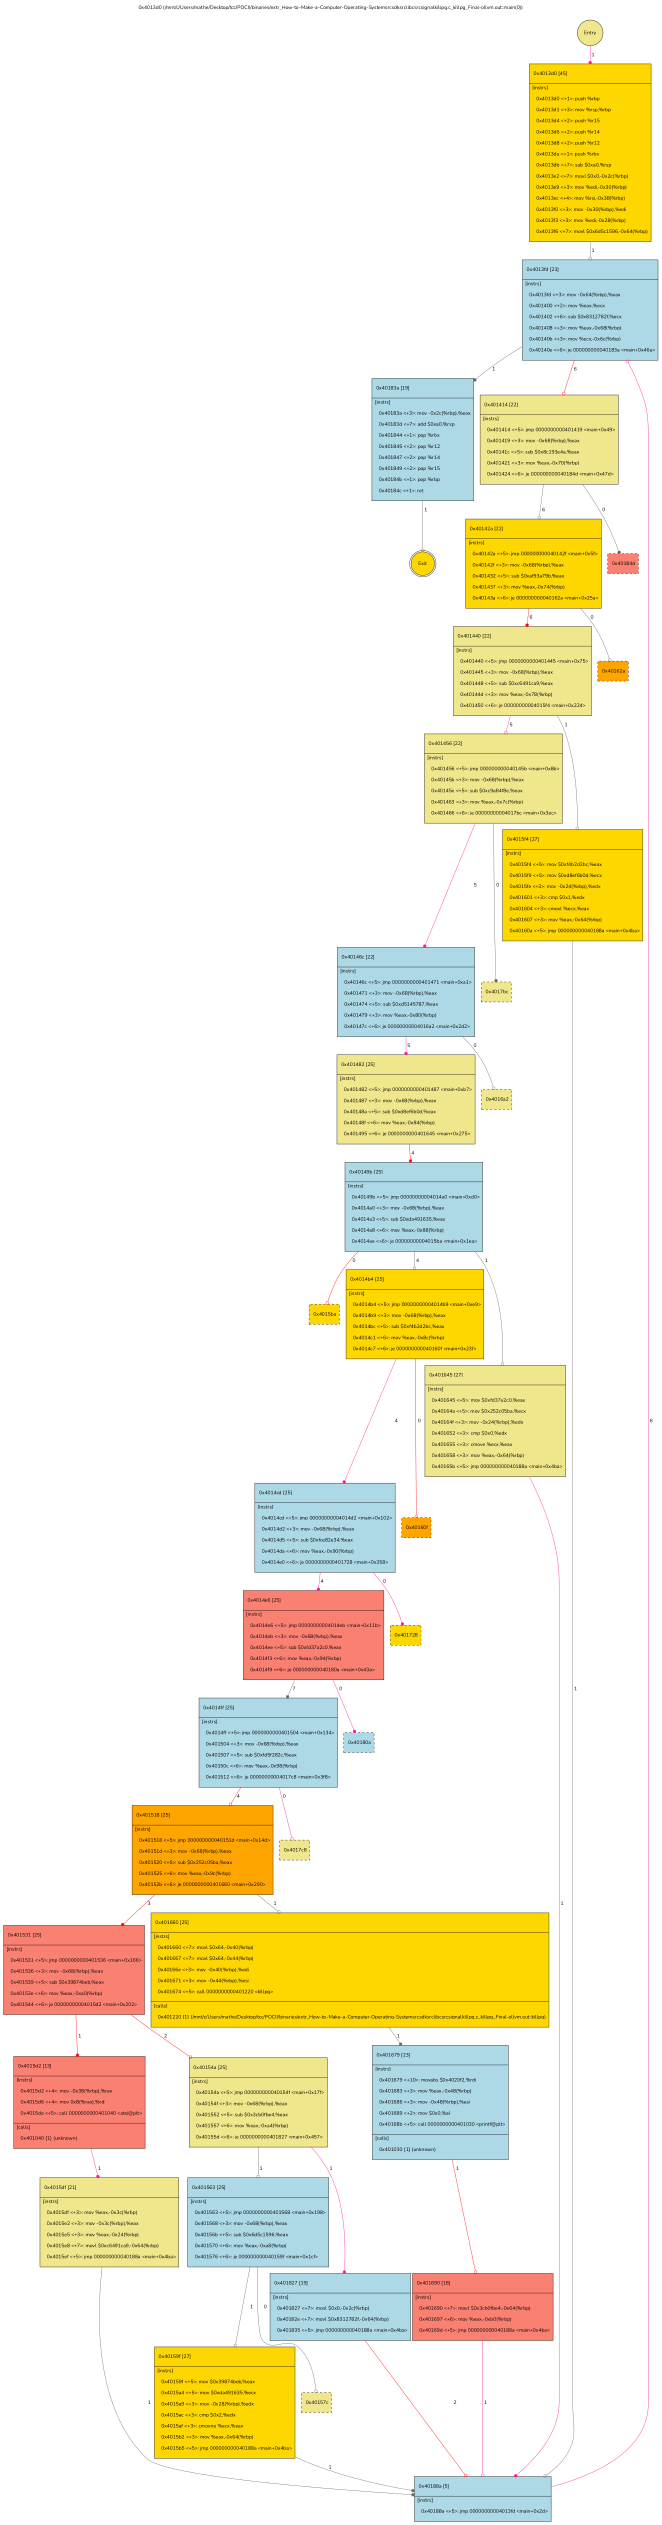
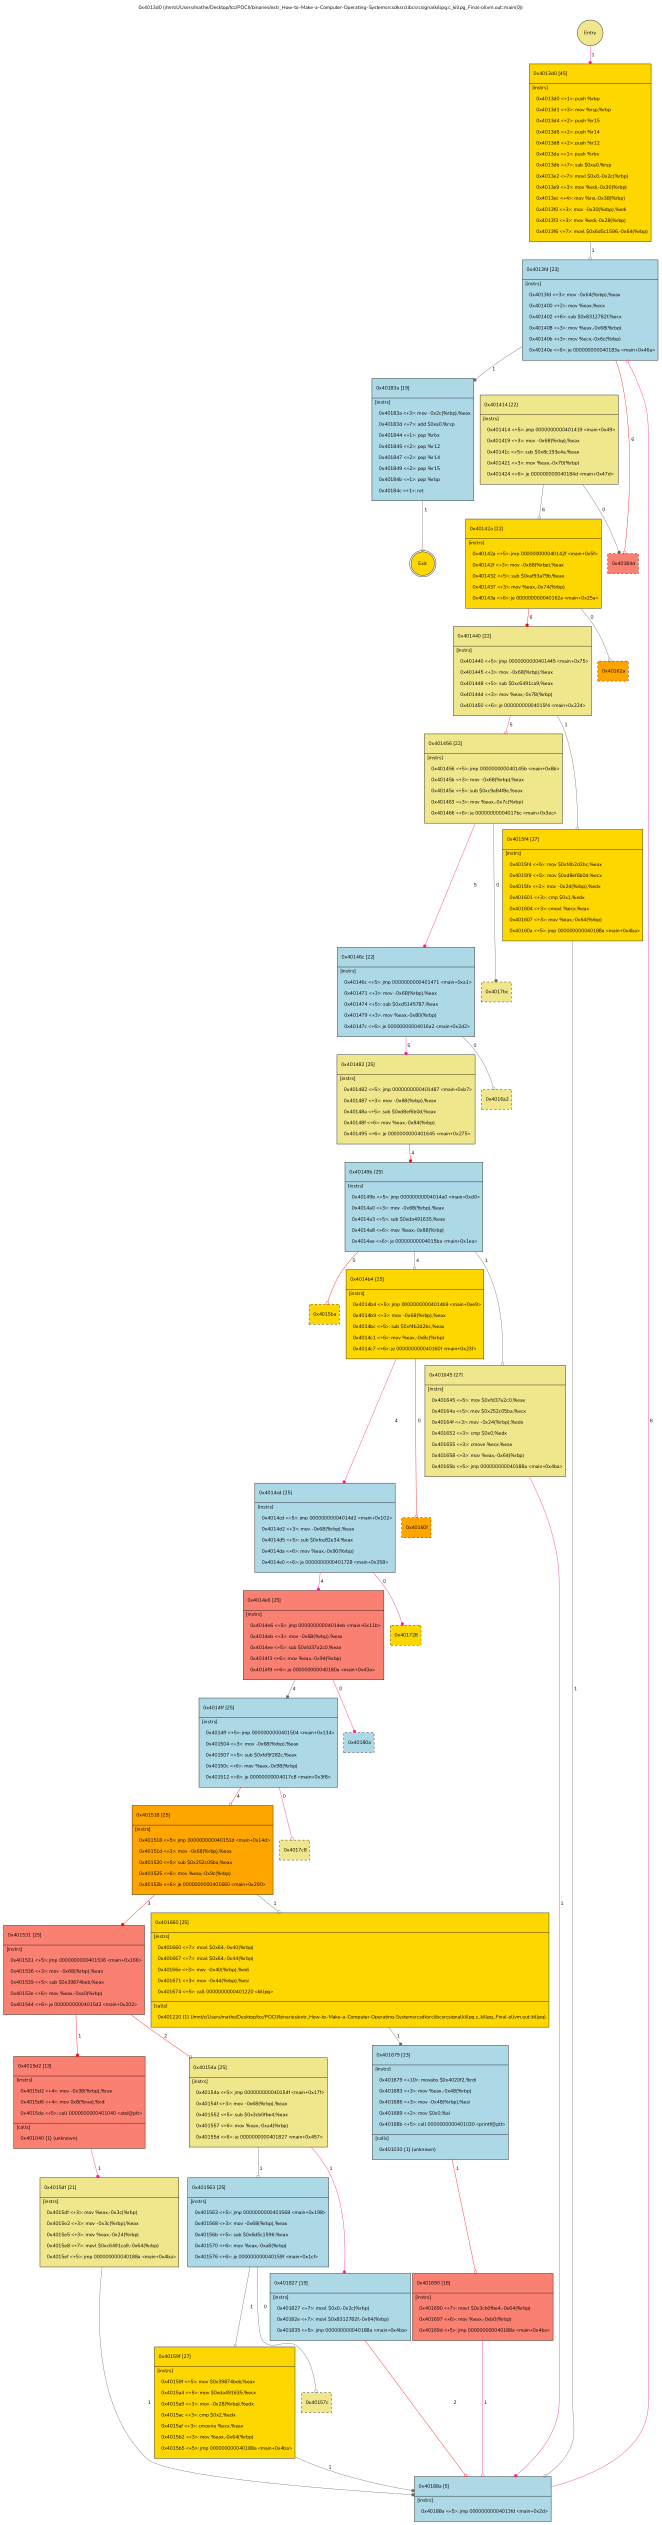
(569, 376) -> (630, 455)
(293, 1689) -> (293, 1689)
